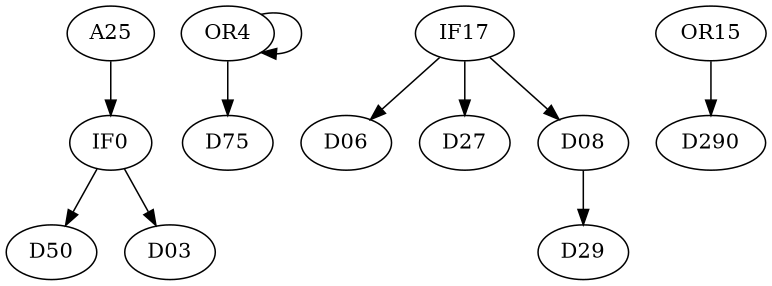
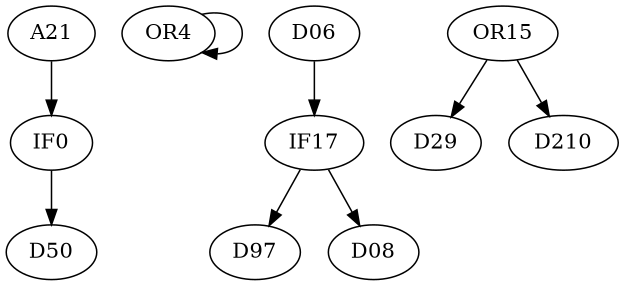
(111, 33) -> (52, 33)
(411, 83) -> (314, 81)
(228, 143) -> none
(465, 143) -> (255, 252)
(711, 143) -> (564, 143)
(583, 190) -> (473, 82)
(170, 252) -> none
